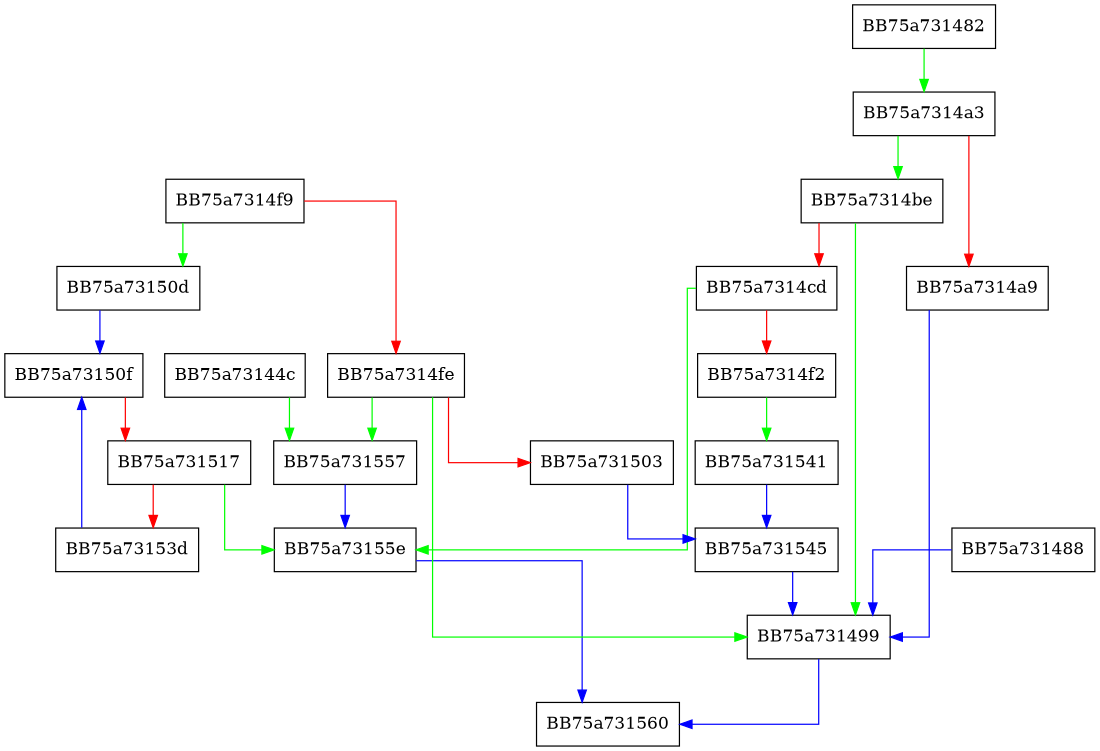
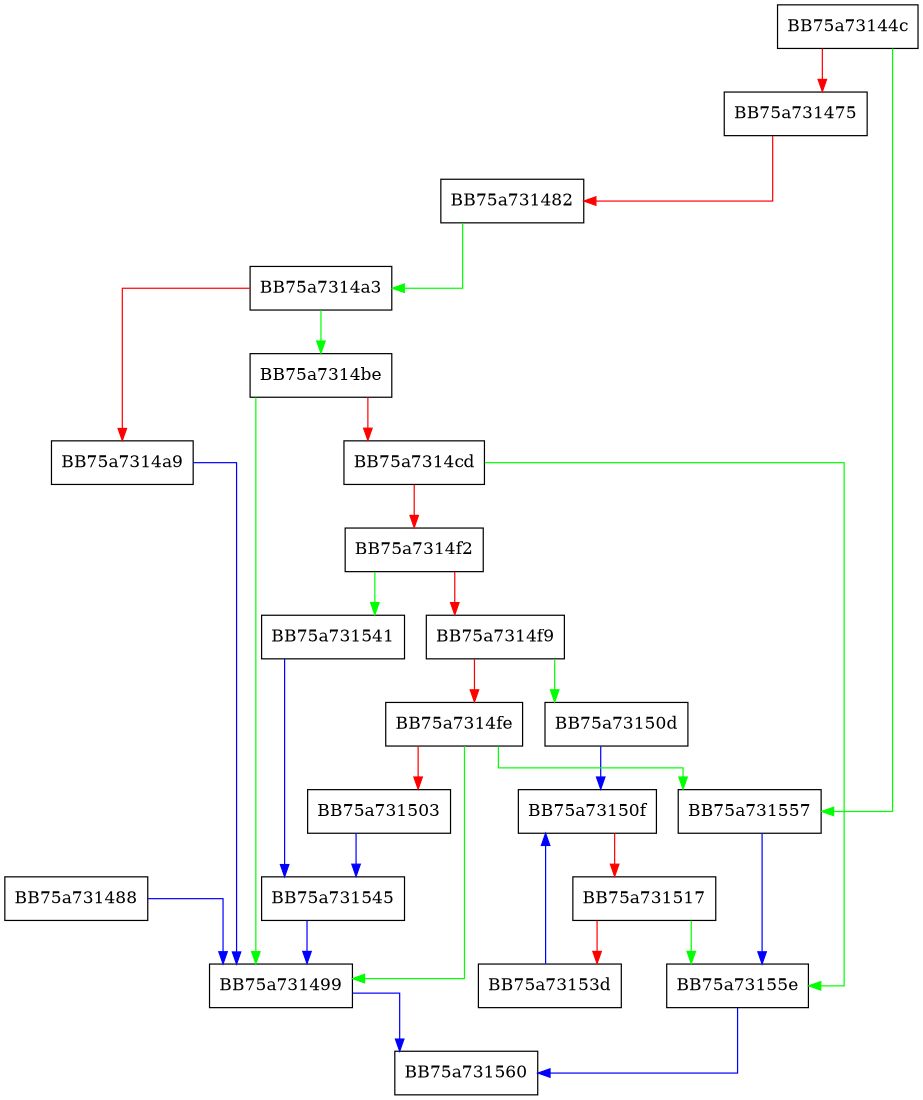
none -> (796, 114)
none -> (455, 587)
